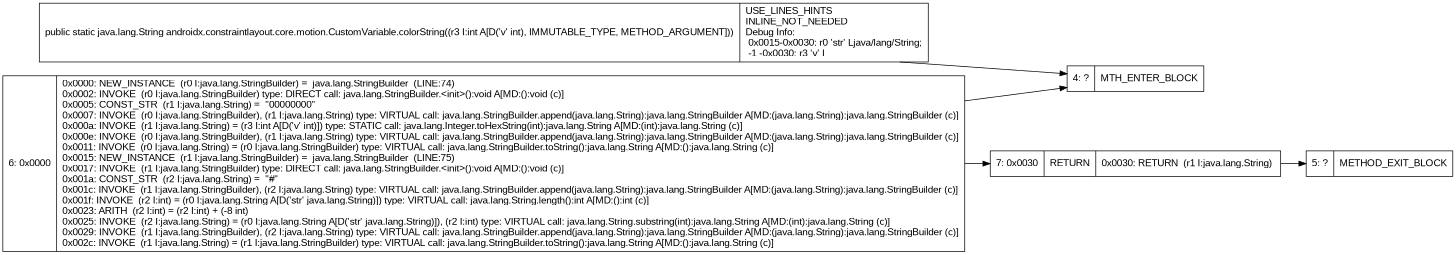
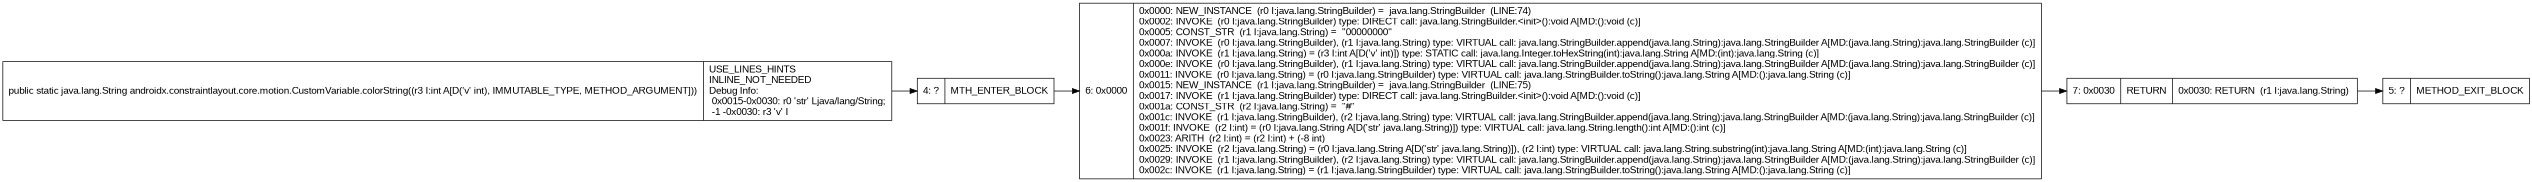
(1012, 95) -> (1063, 91)
